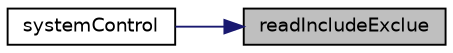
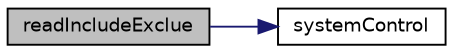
(200, 27) -> (234, 27)
